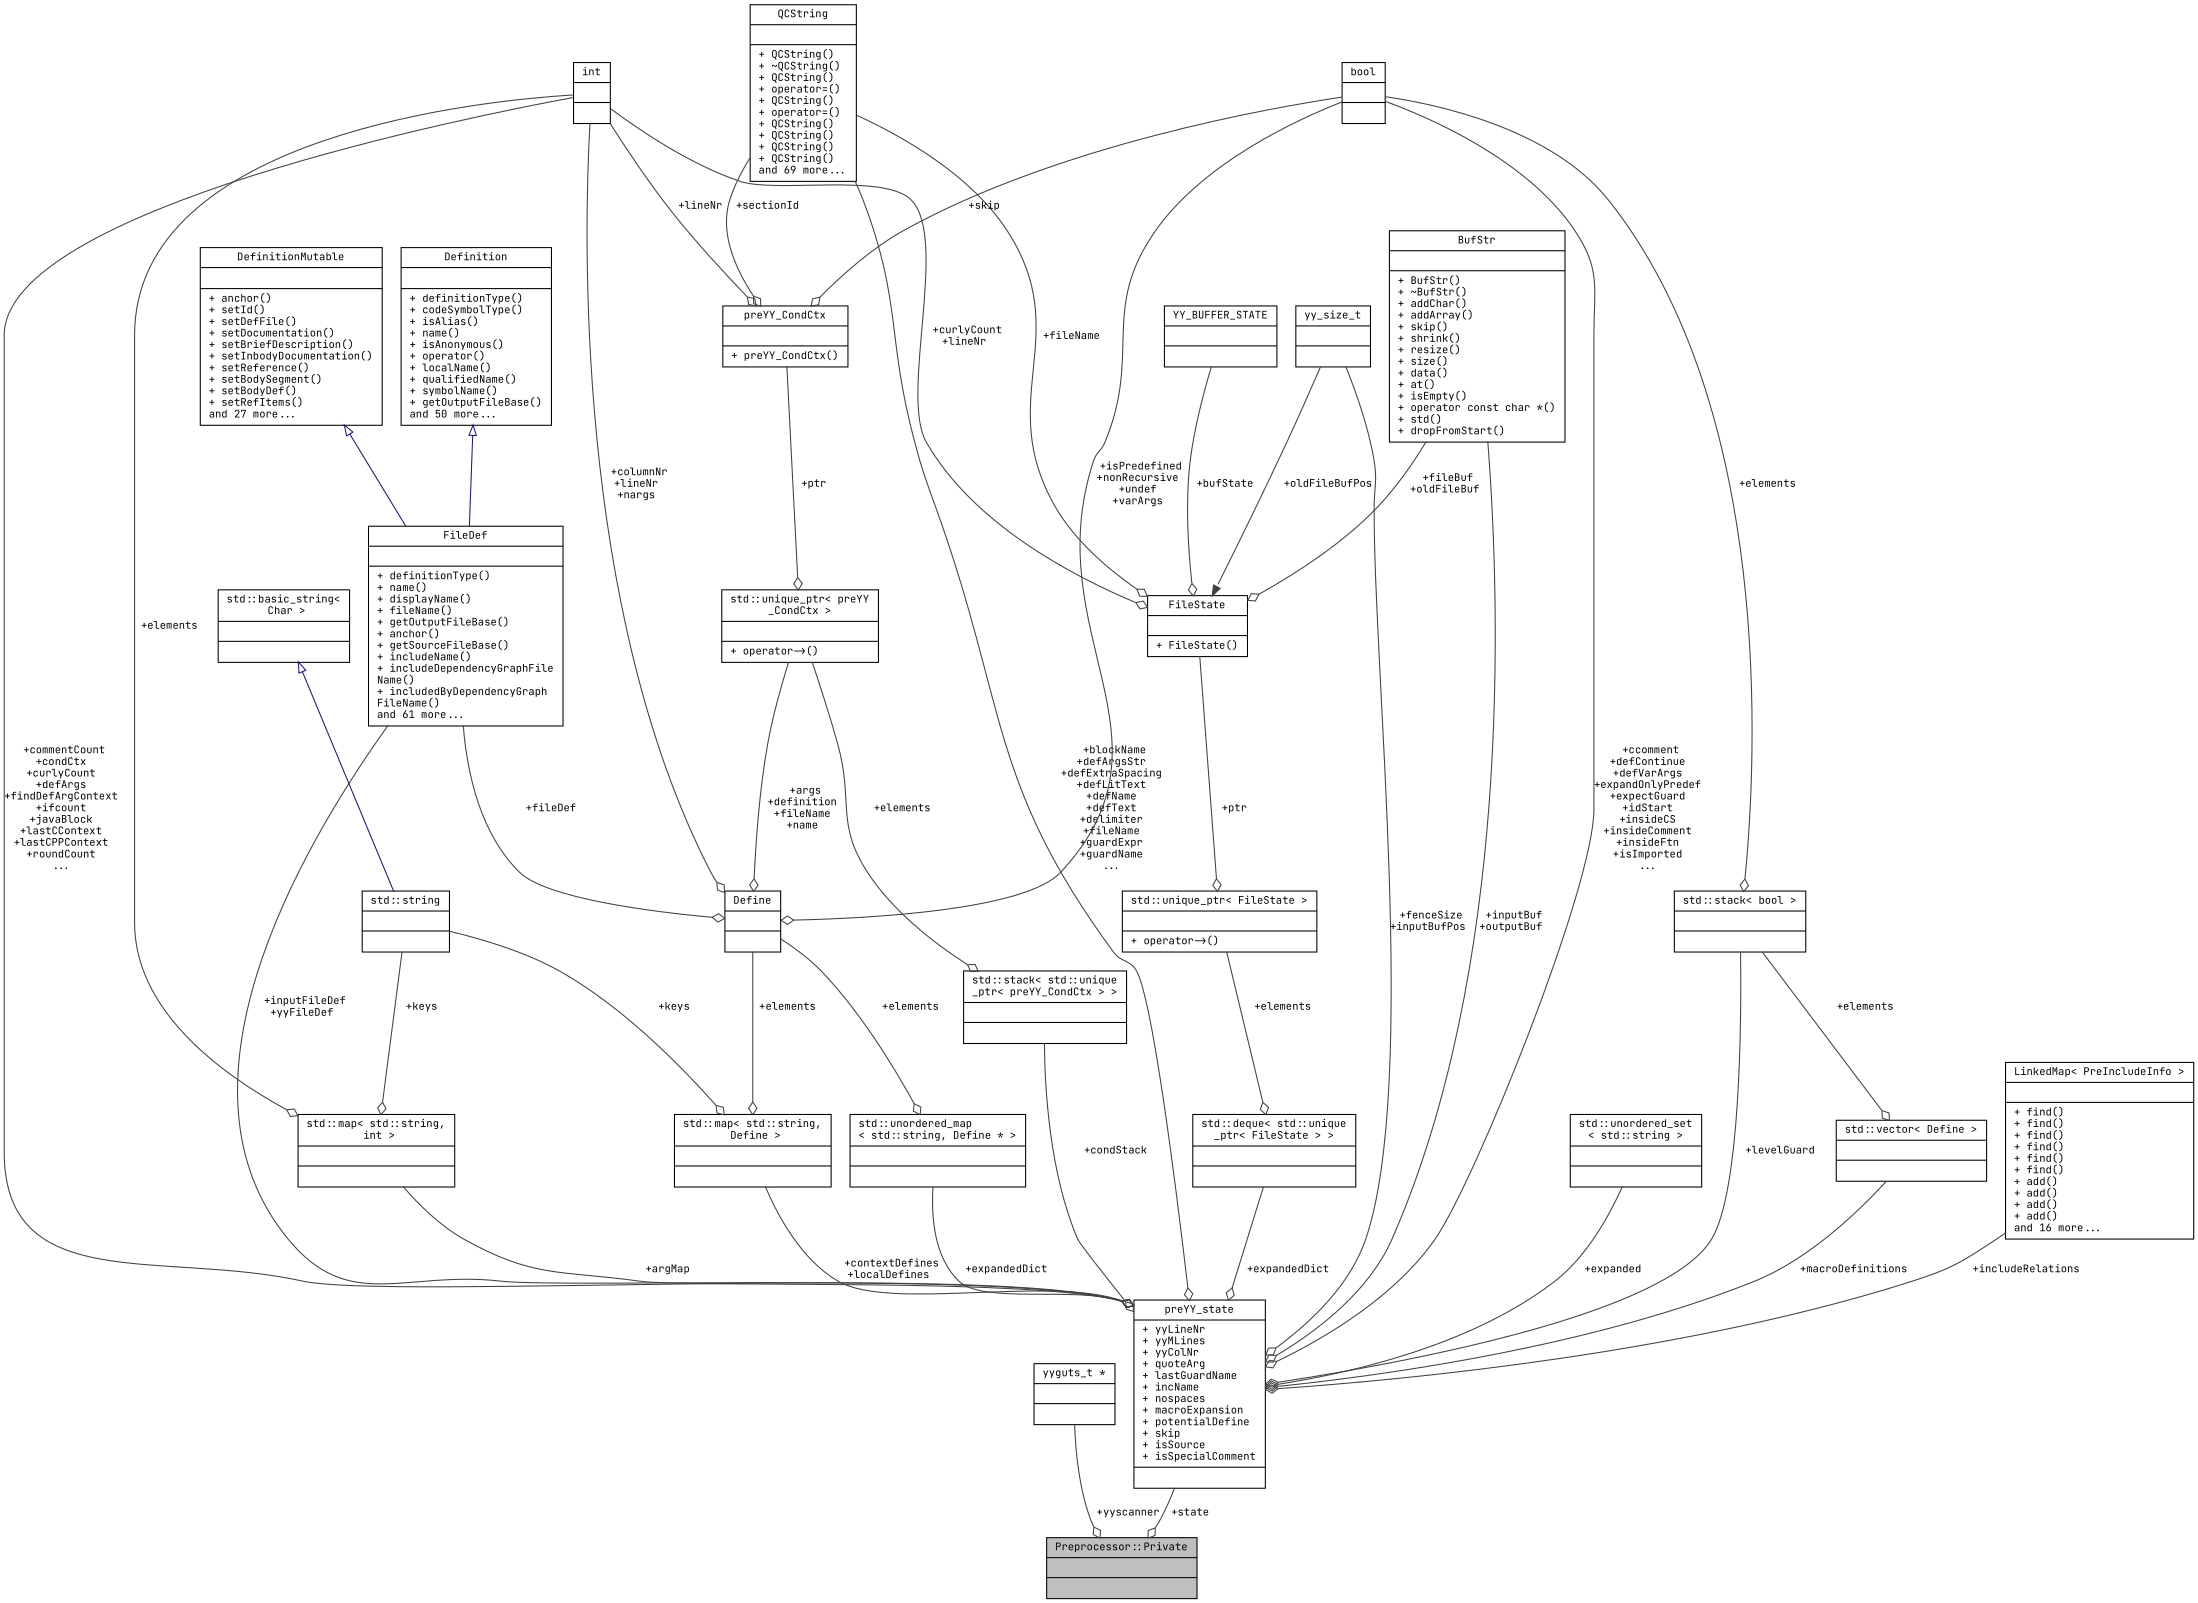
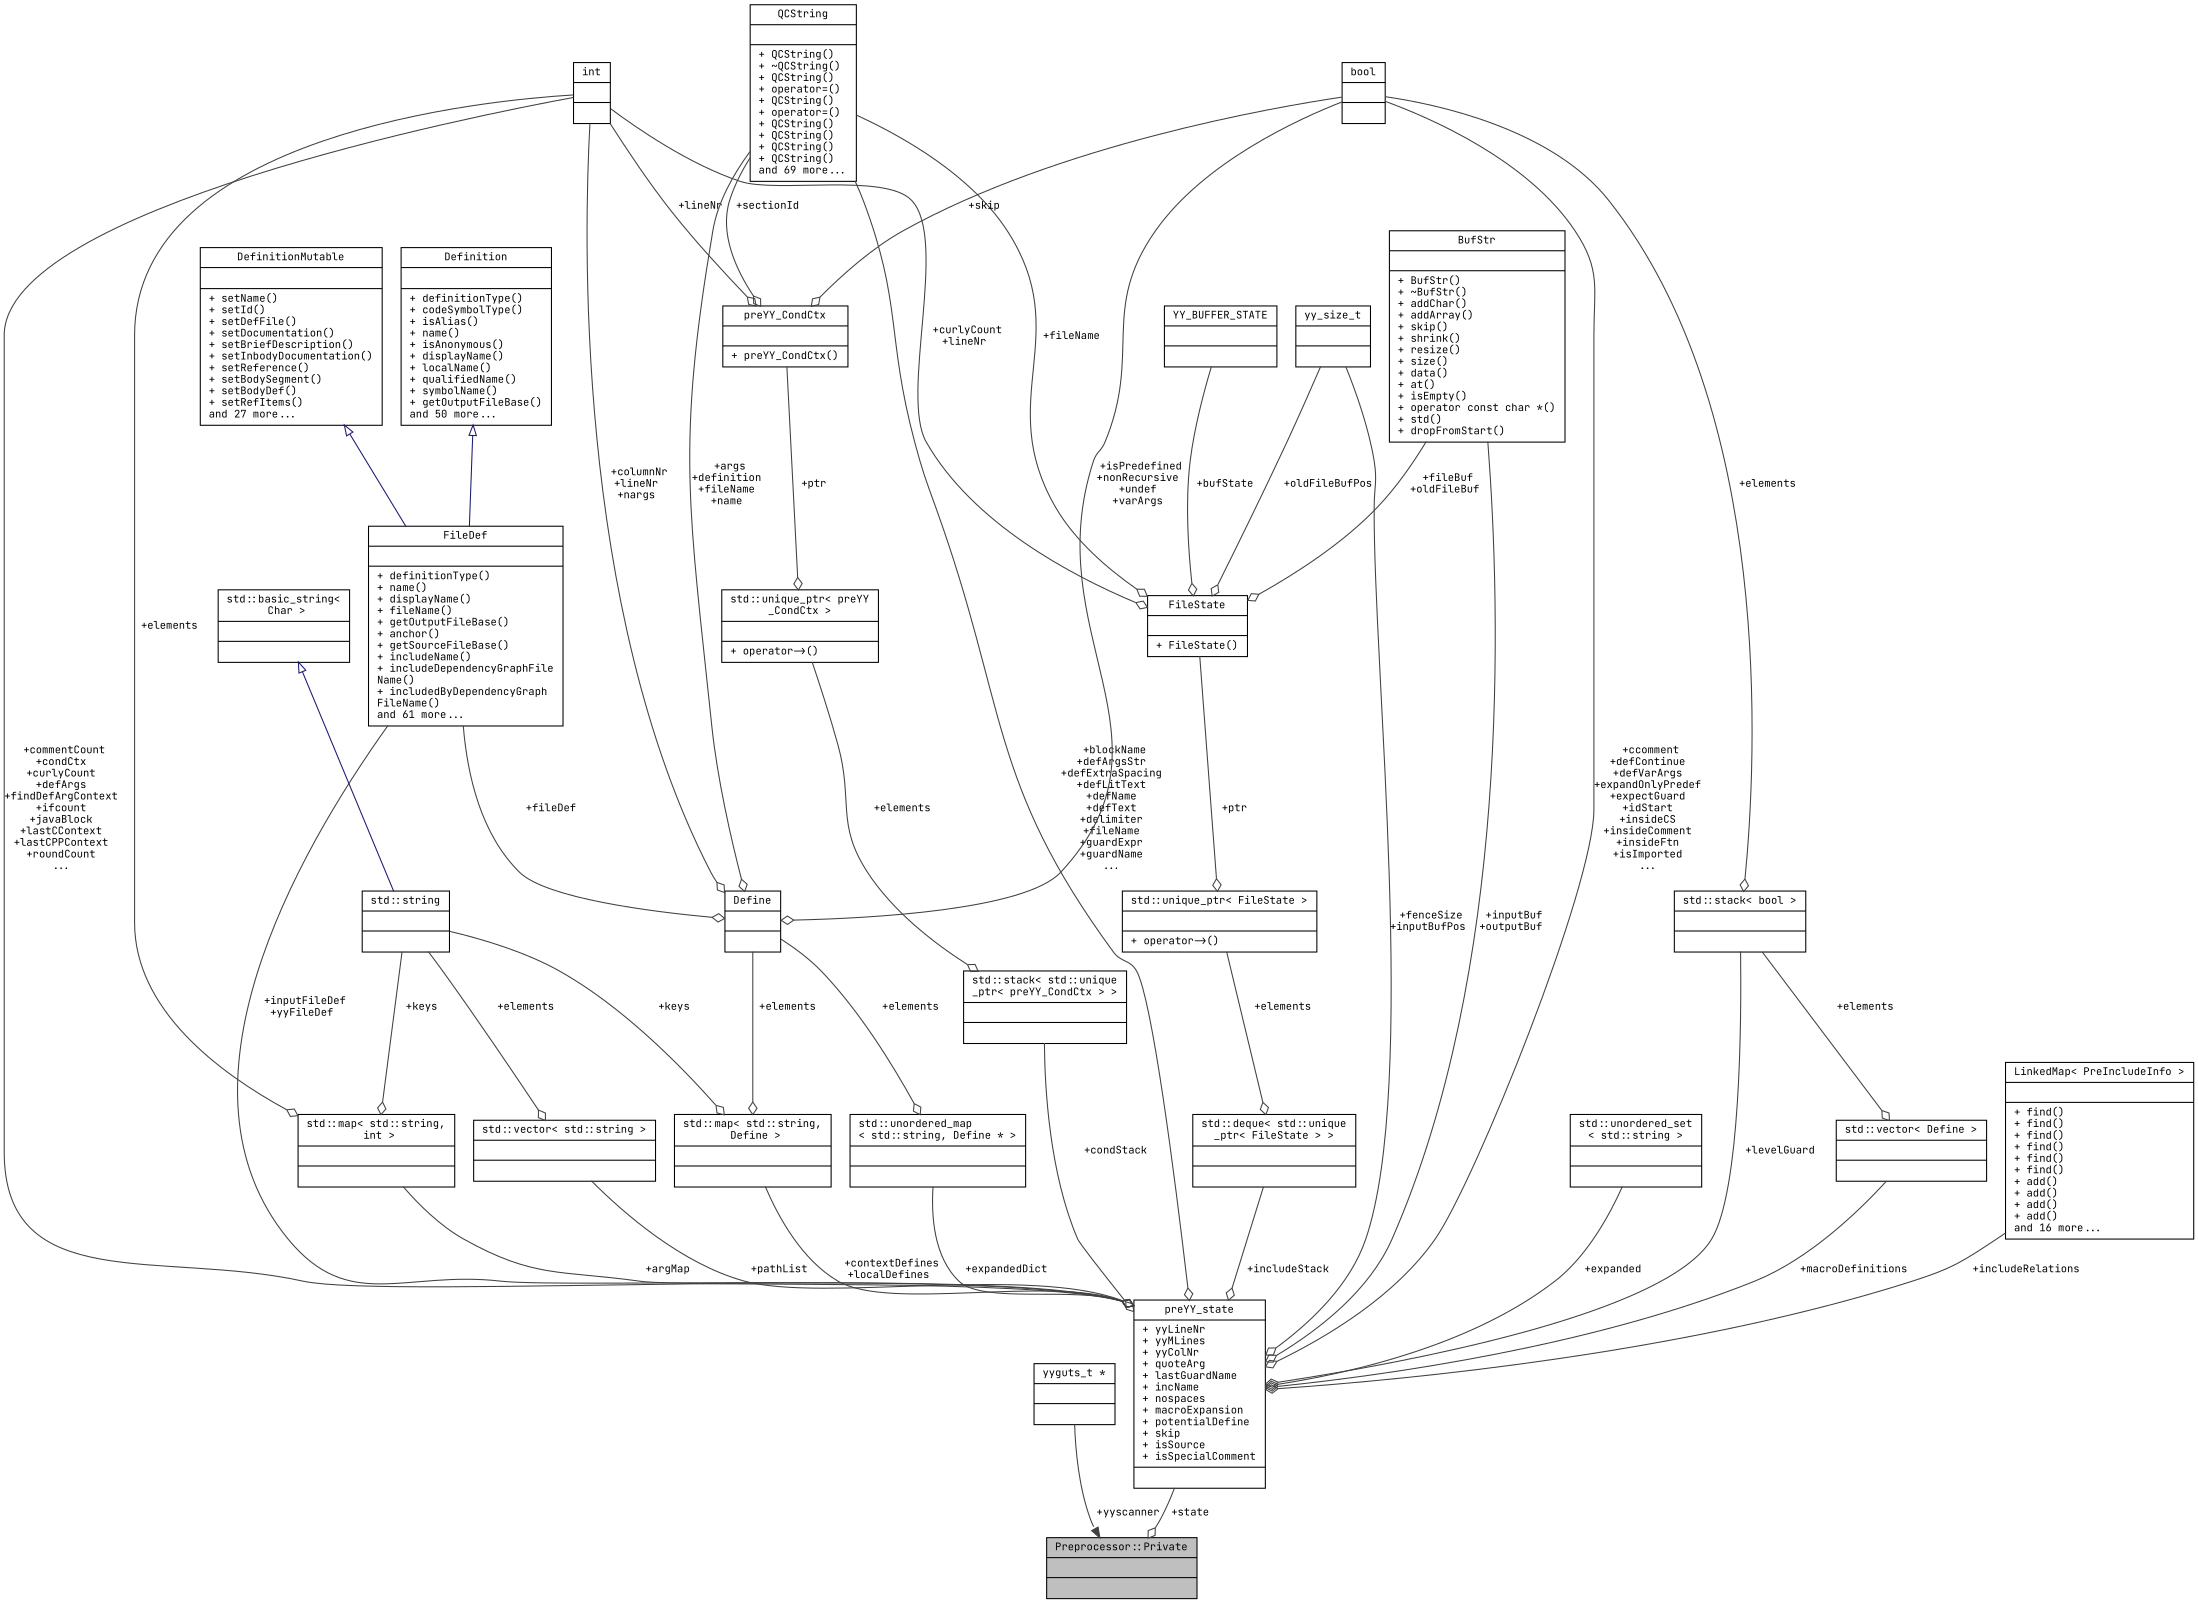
(241, 299) -> (244, 299)
(448, 356) -> (457, 356)
(1271, 476) -> (1271, 476)
(764, 769) -> (692, 512)
none -> (565, 1151)
(1285, 1270) -> (1285, 1270)
(1080, 1477) -> (1080, 1477)
